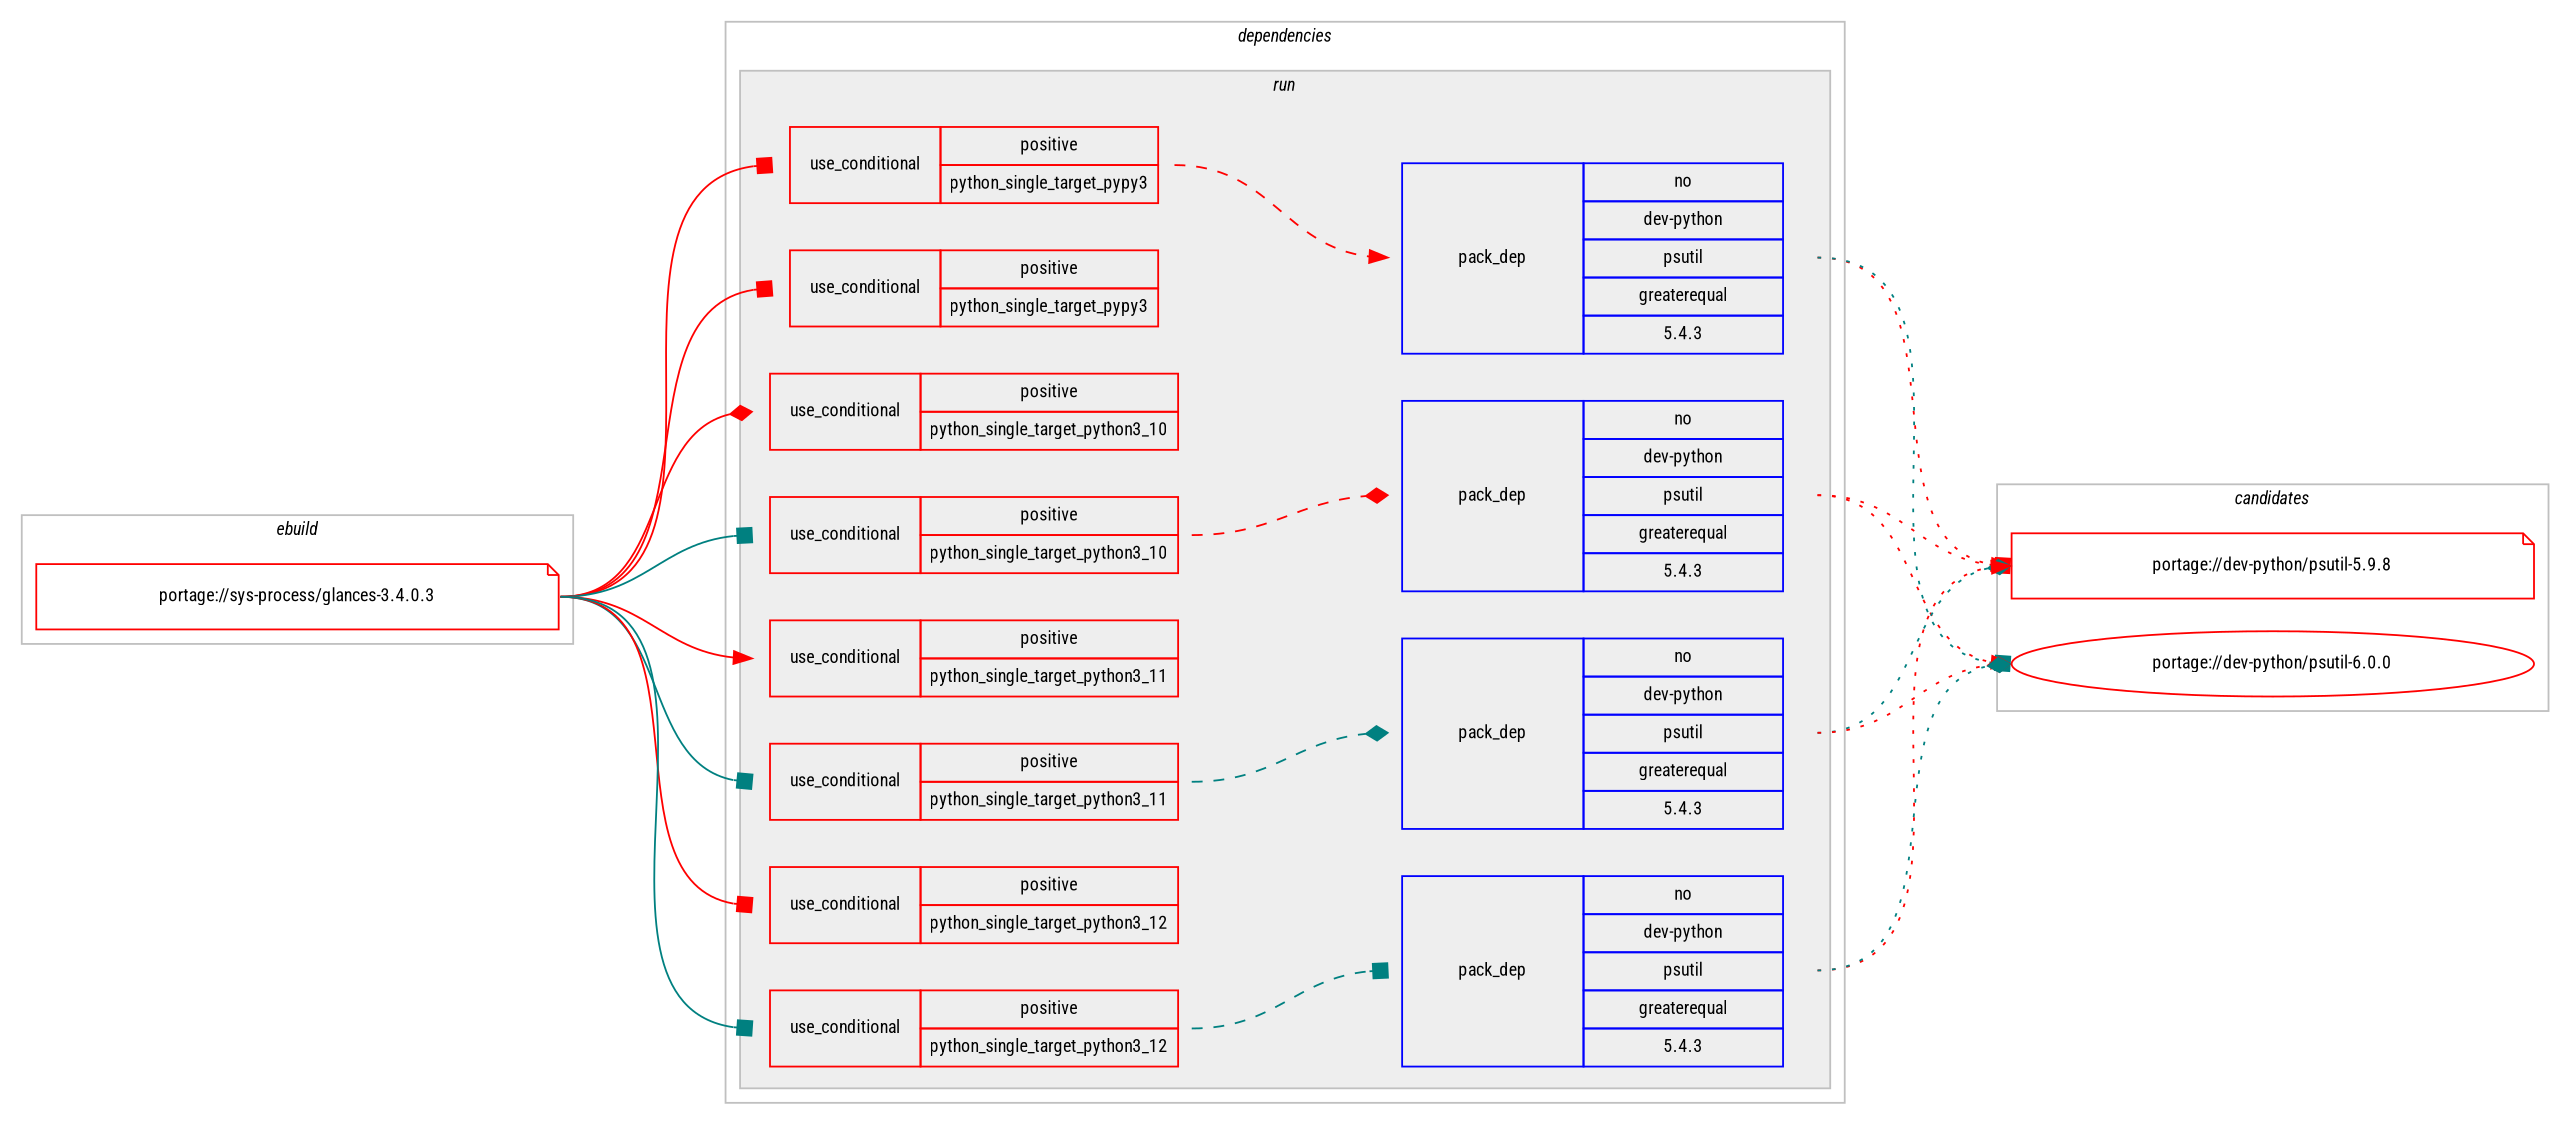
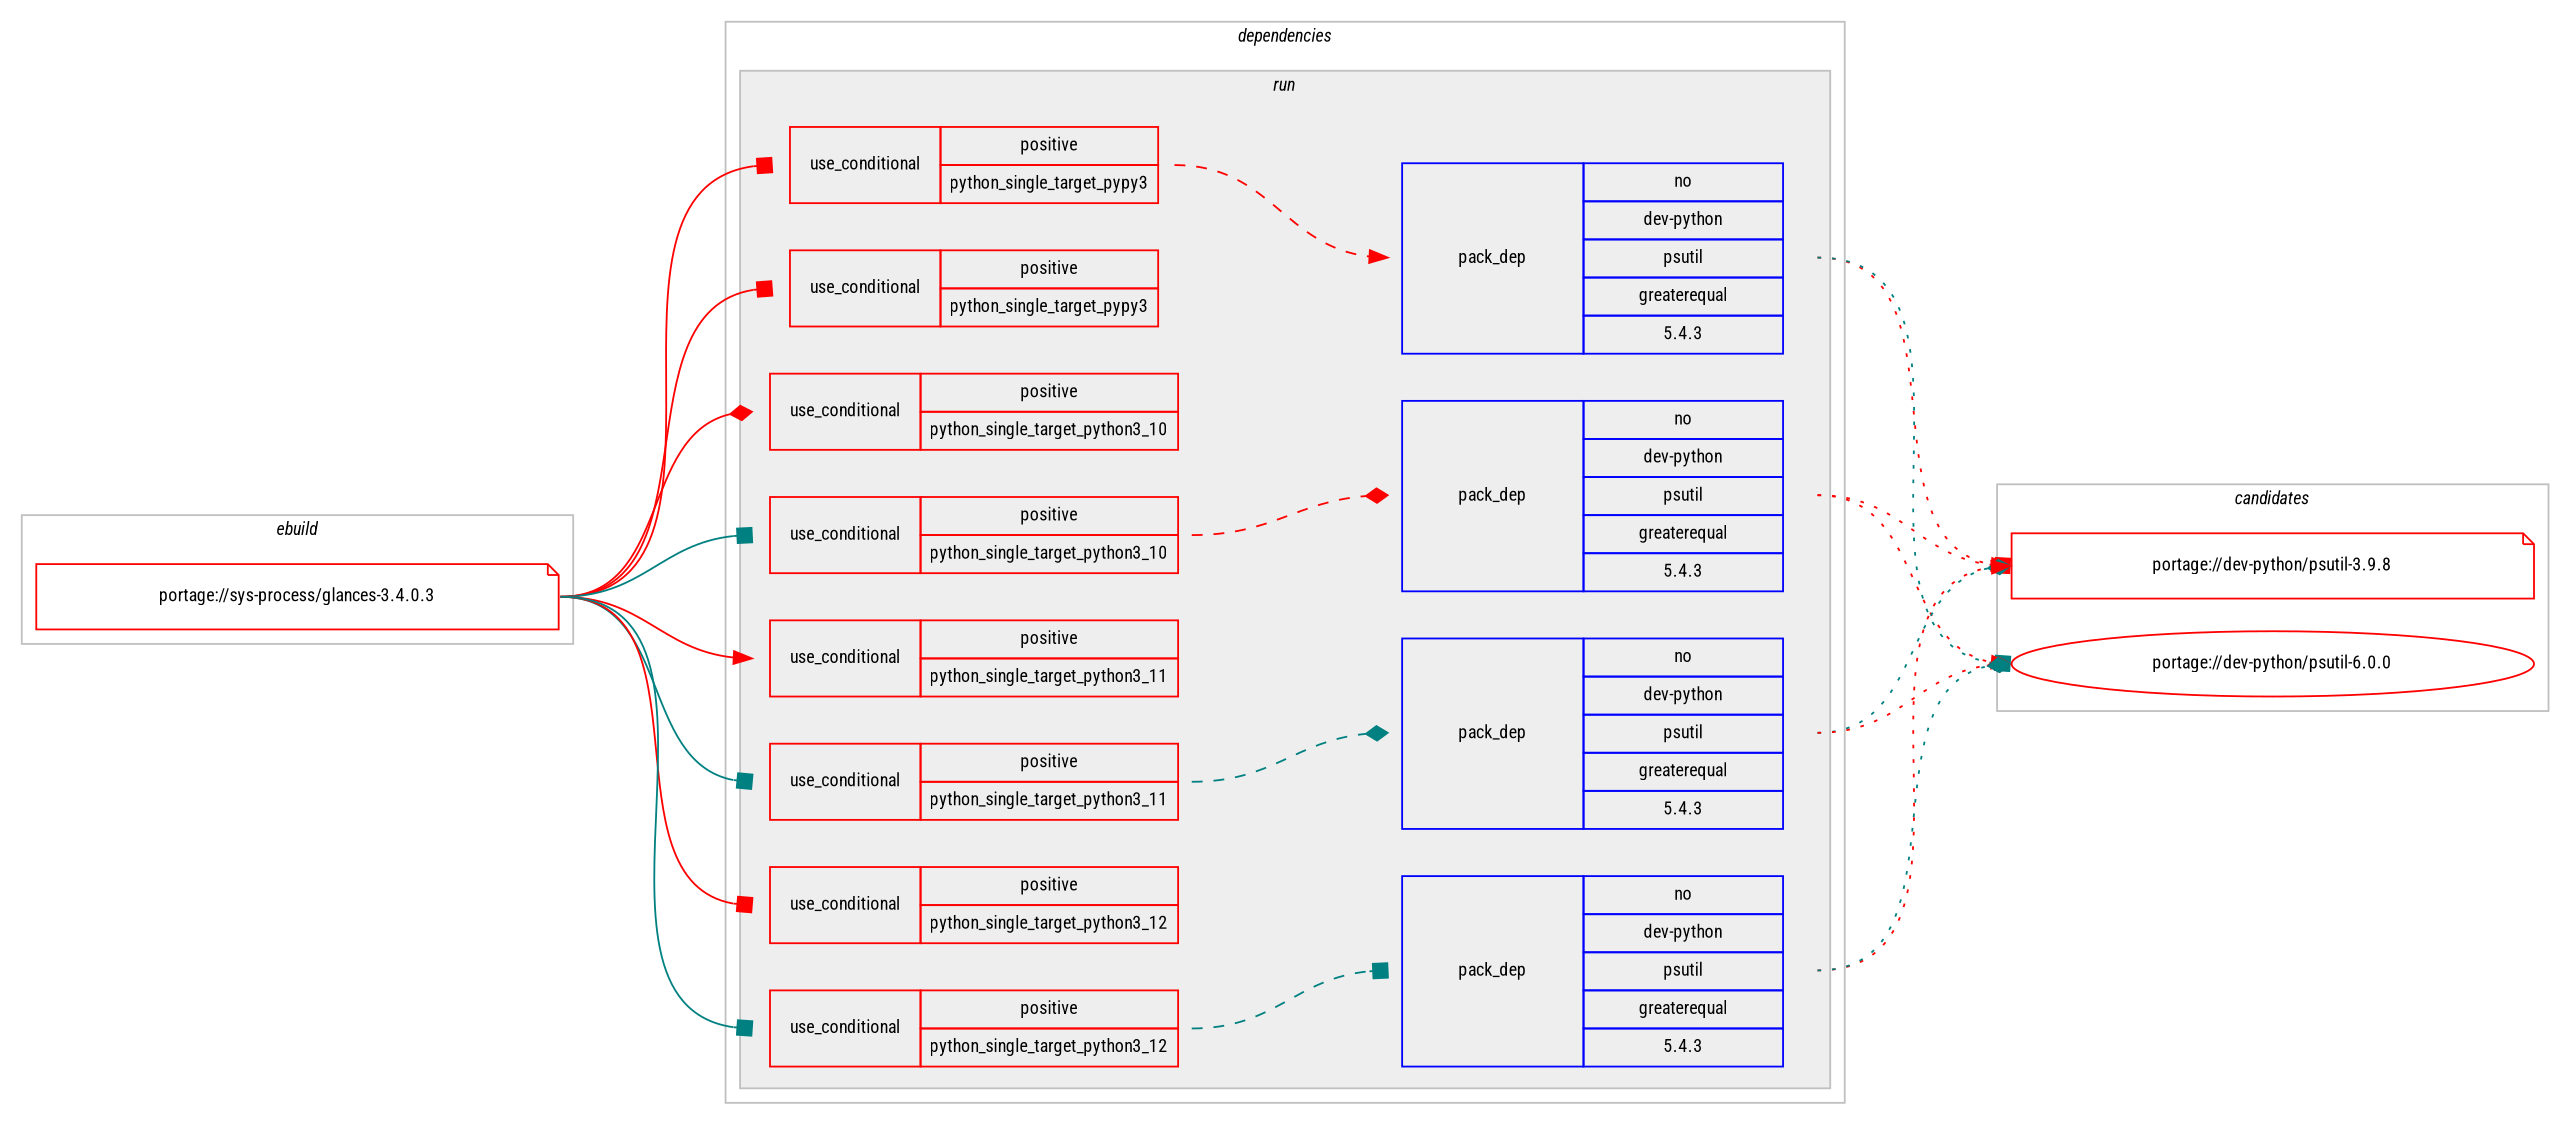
(2273, 566) -> (2273, 566)
